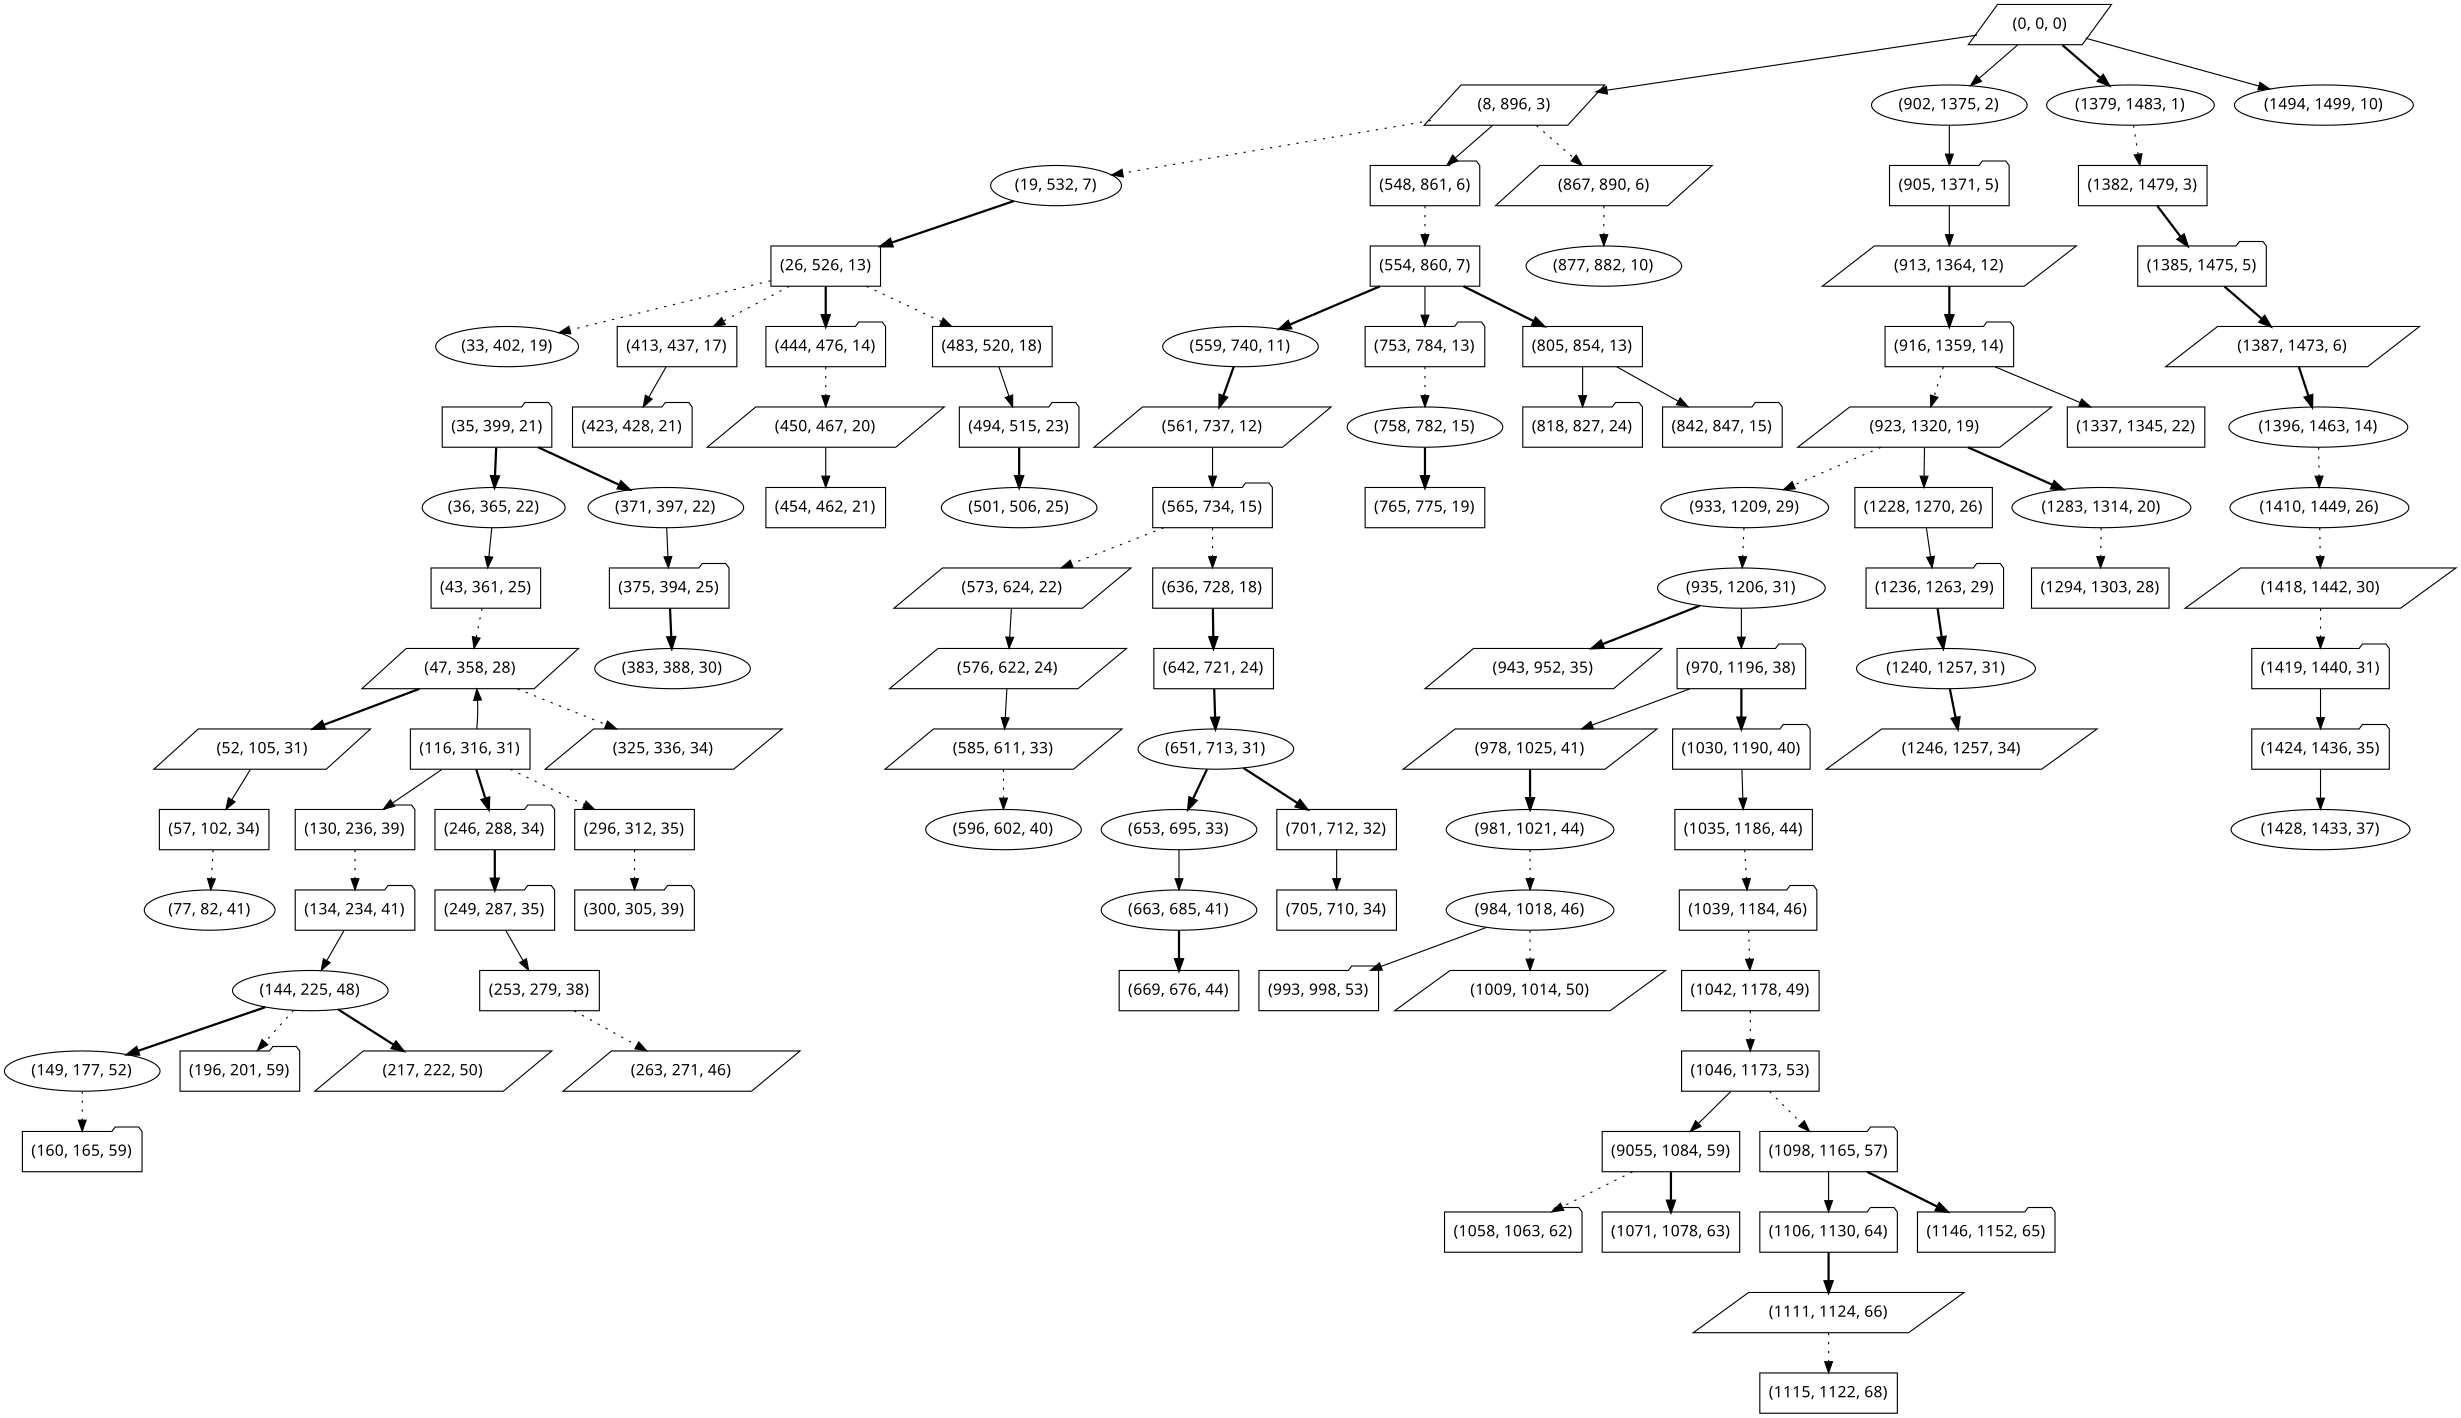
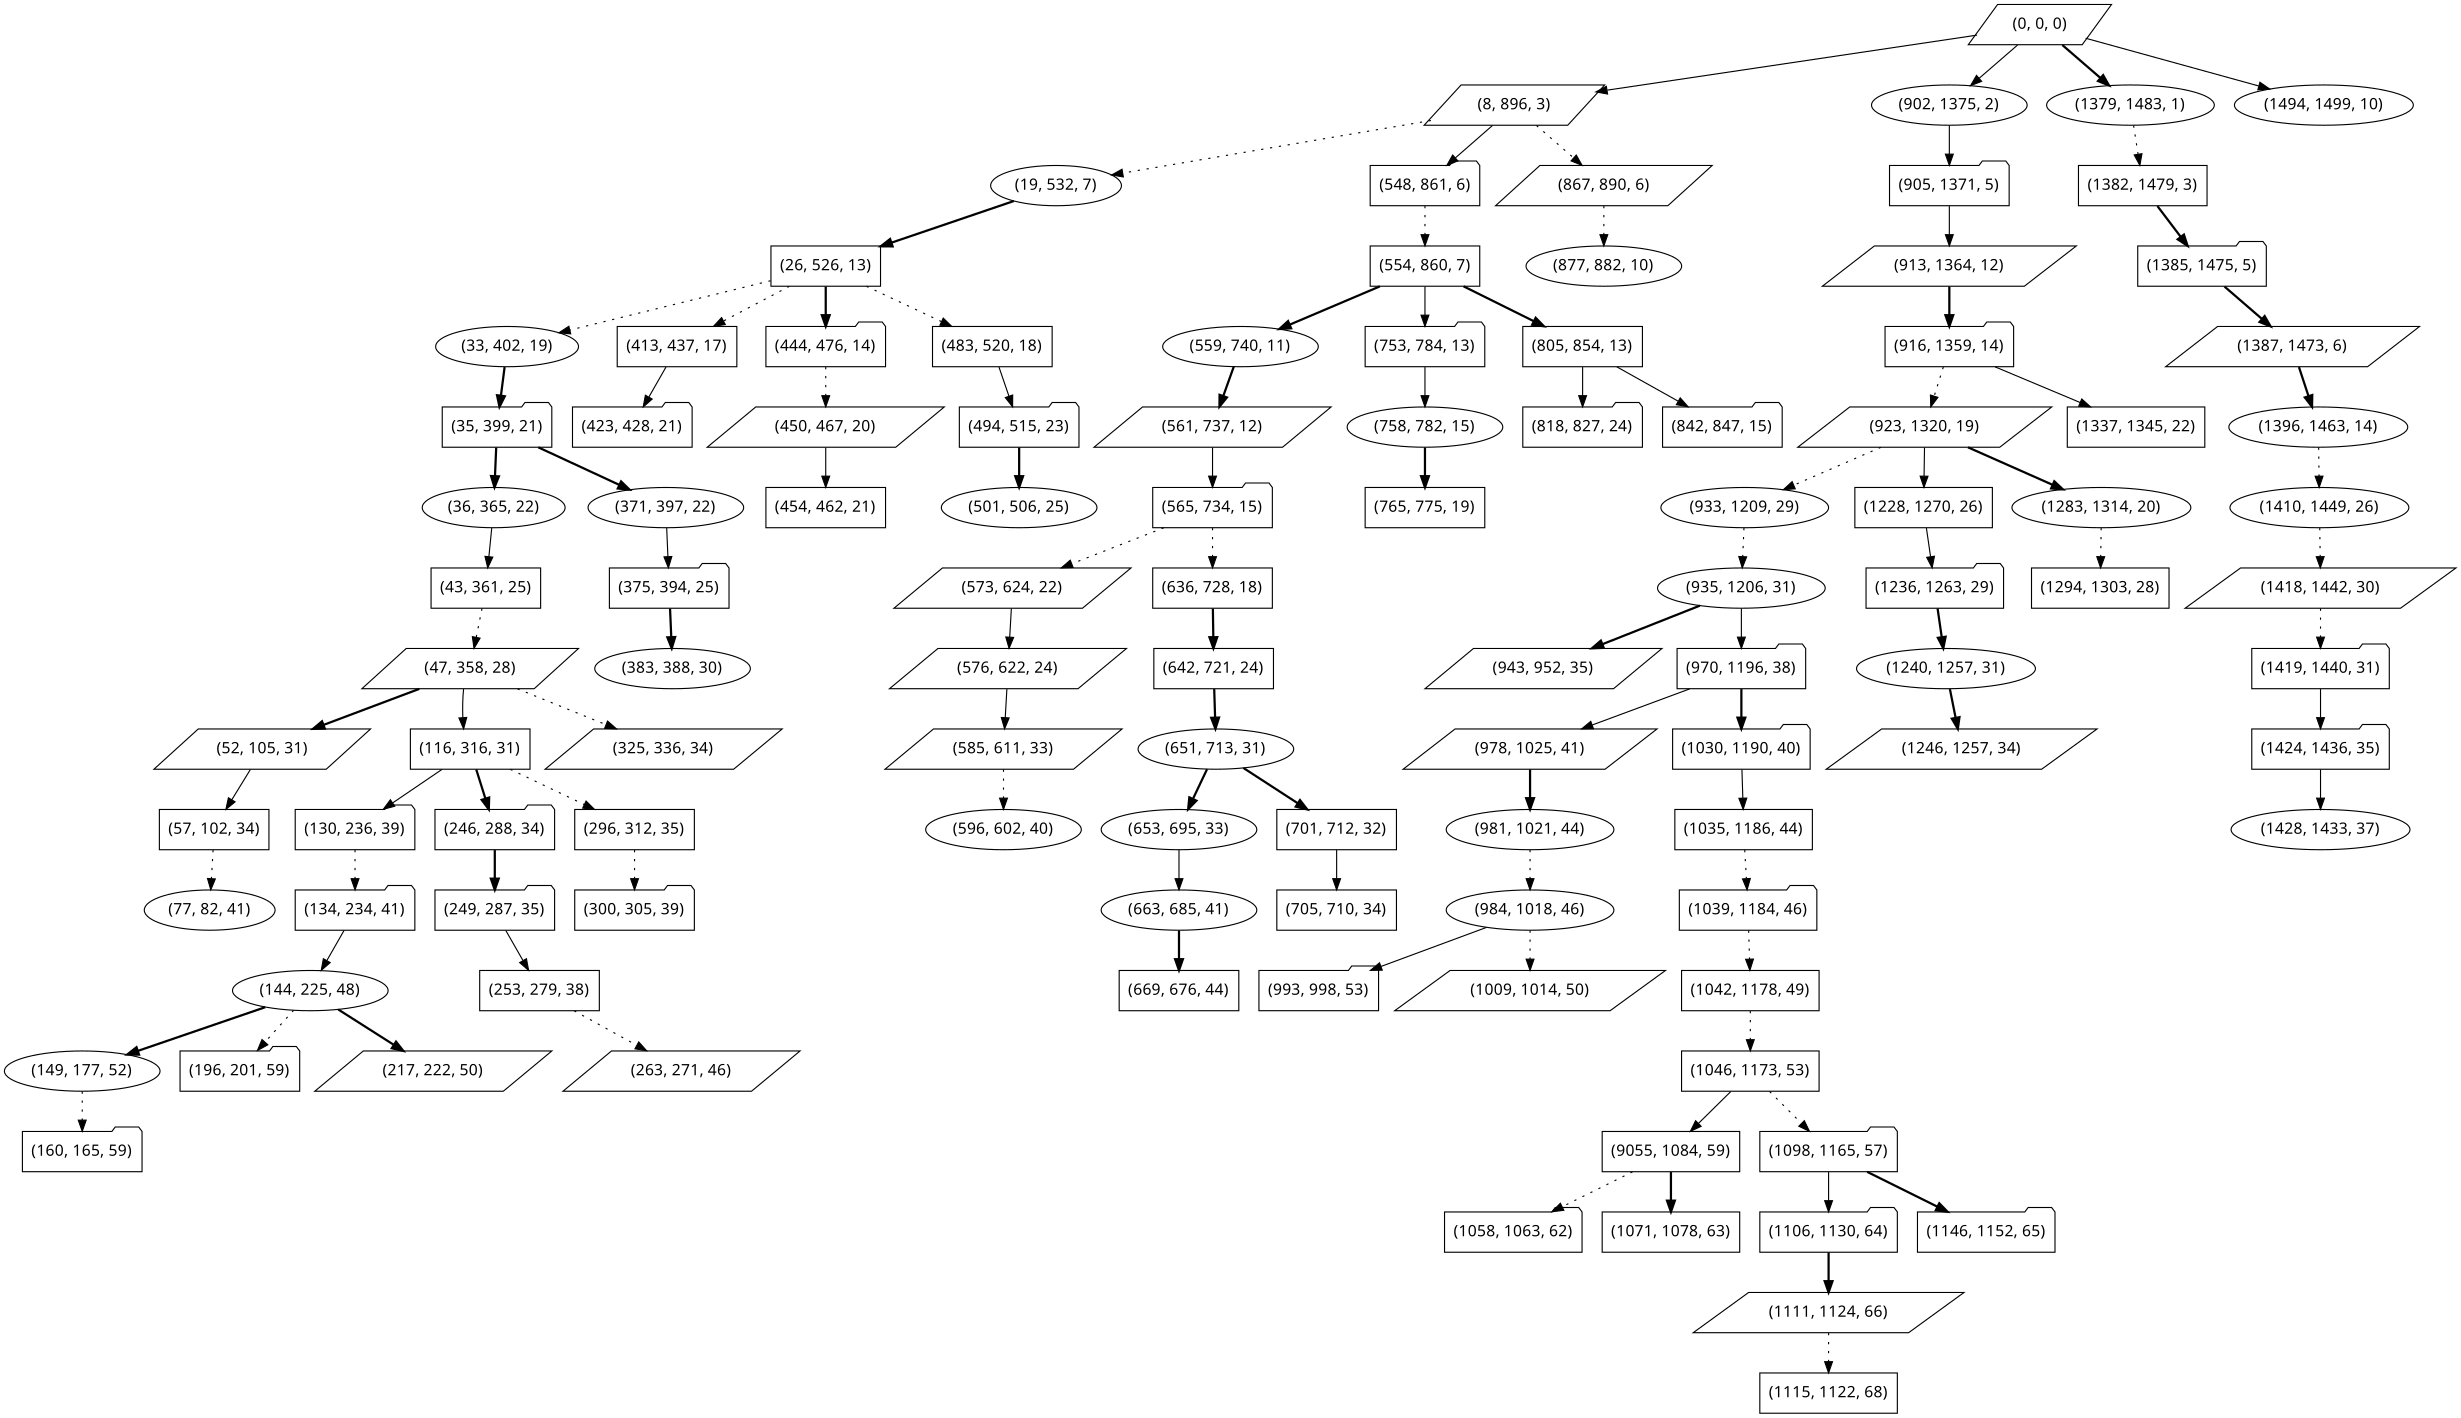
none -> (503, 381)
(1425, 381) -> (1425, 381)
(478, 715) -> (463, 703)
